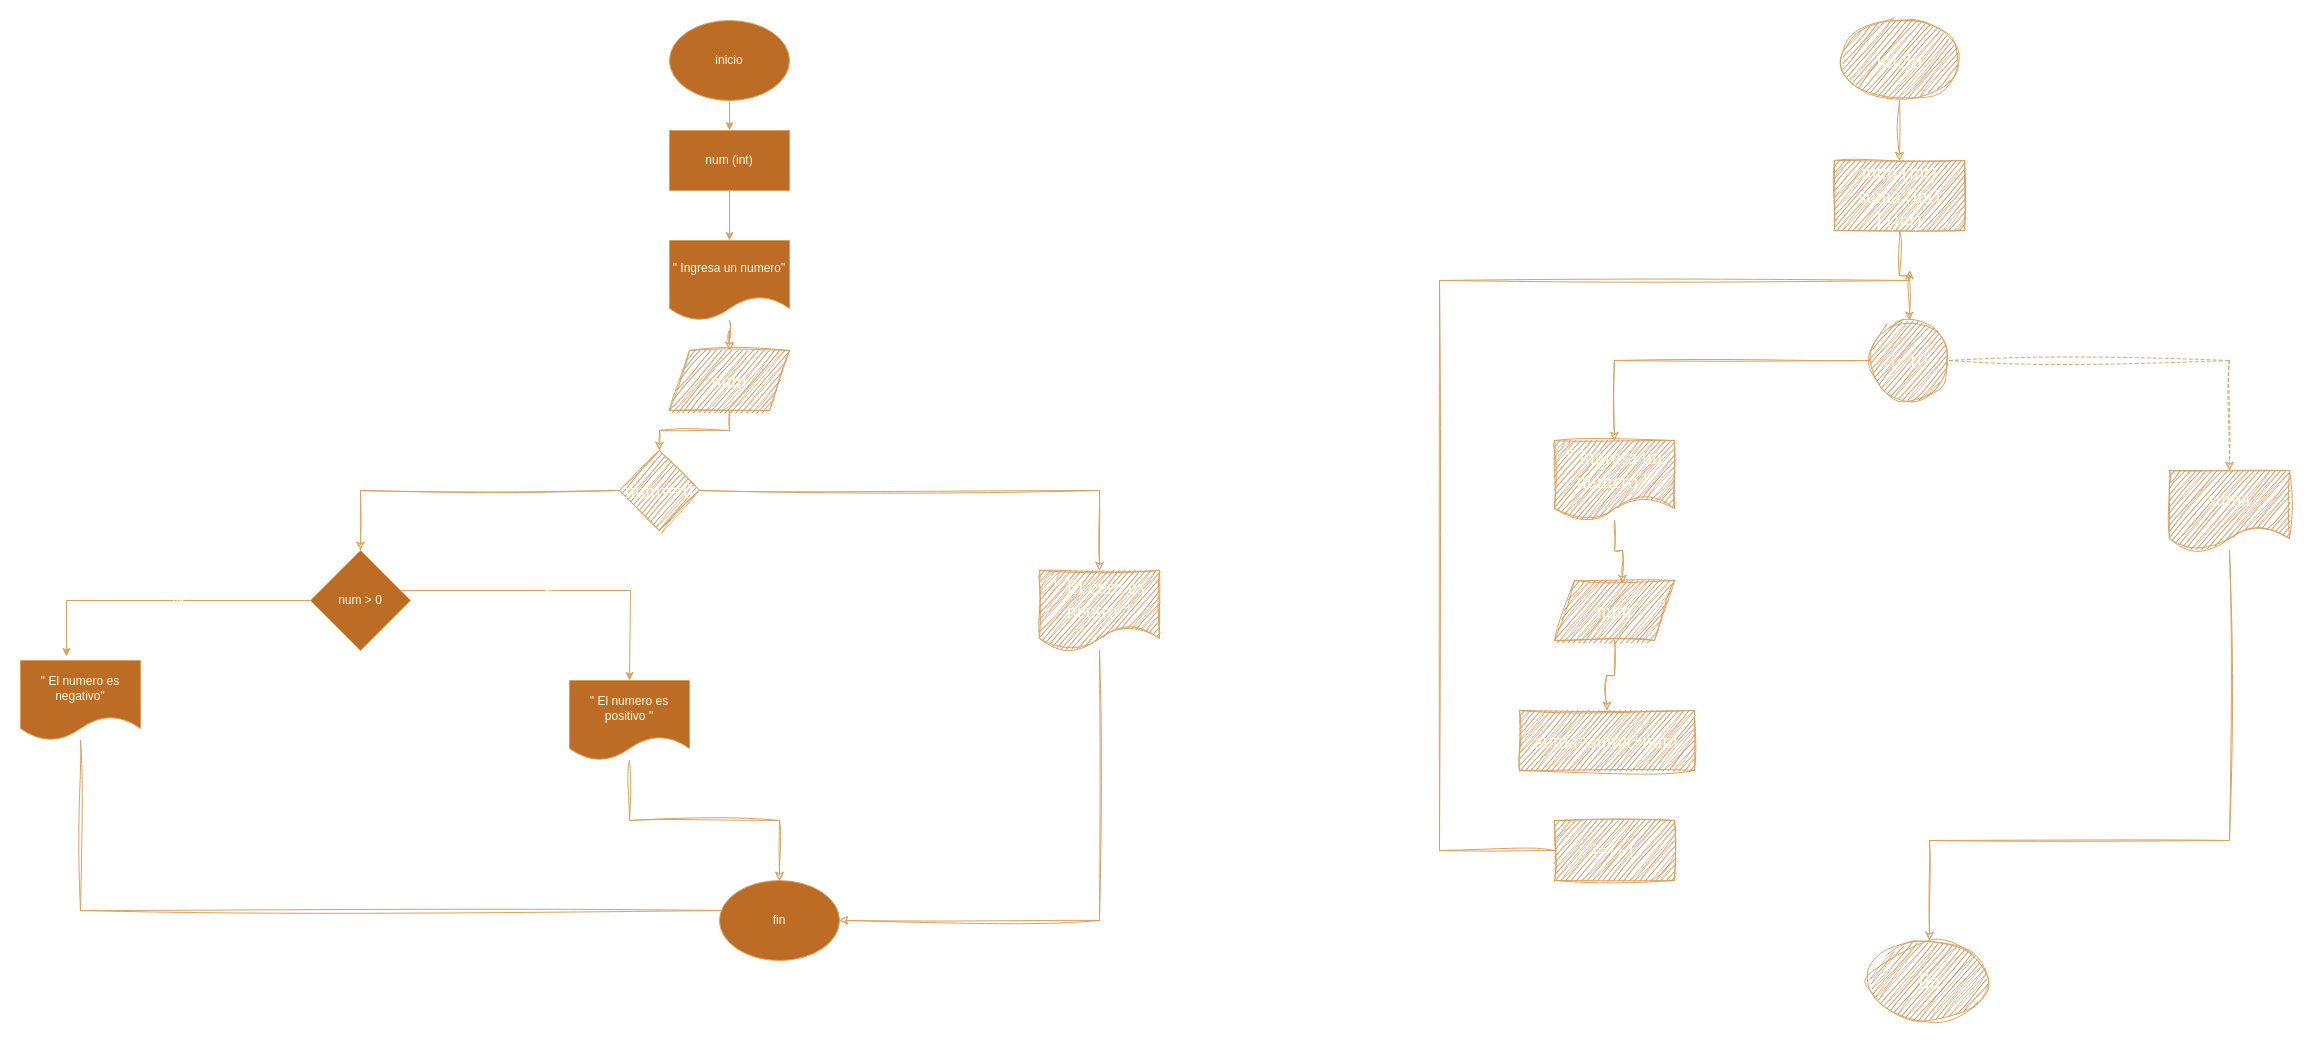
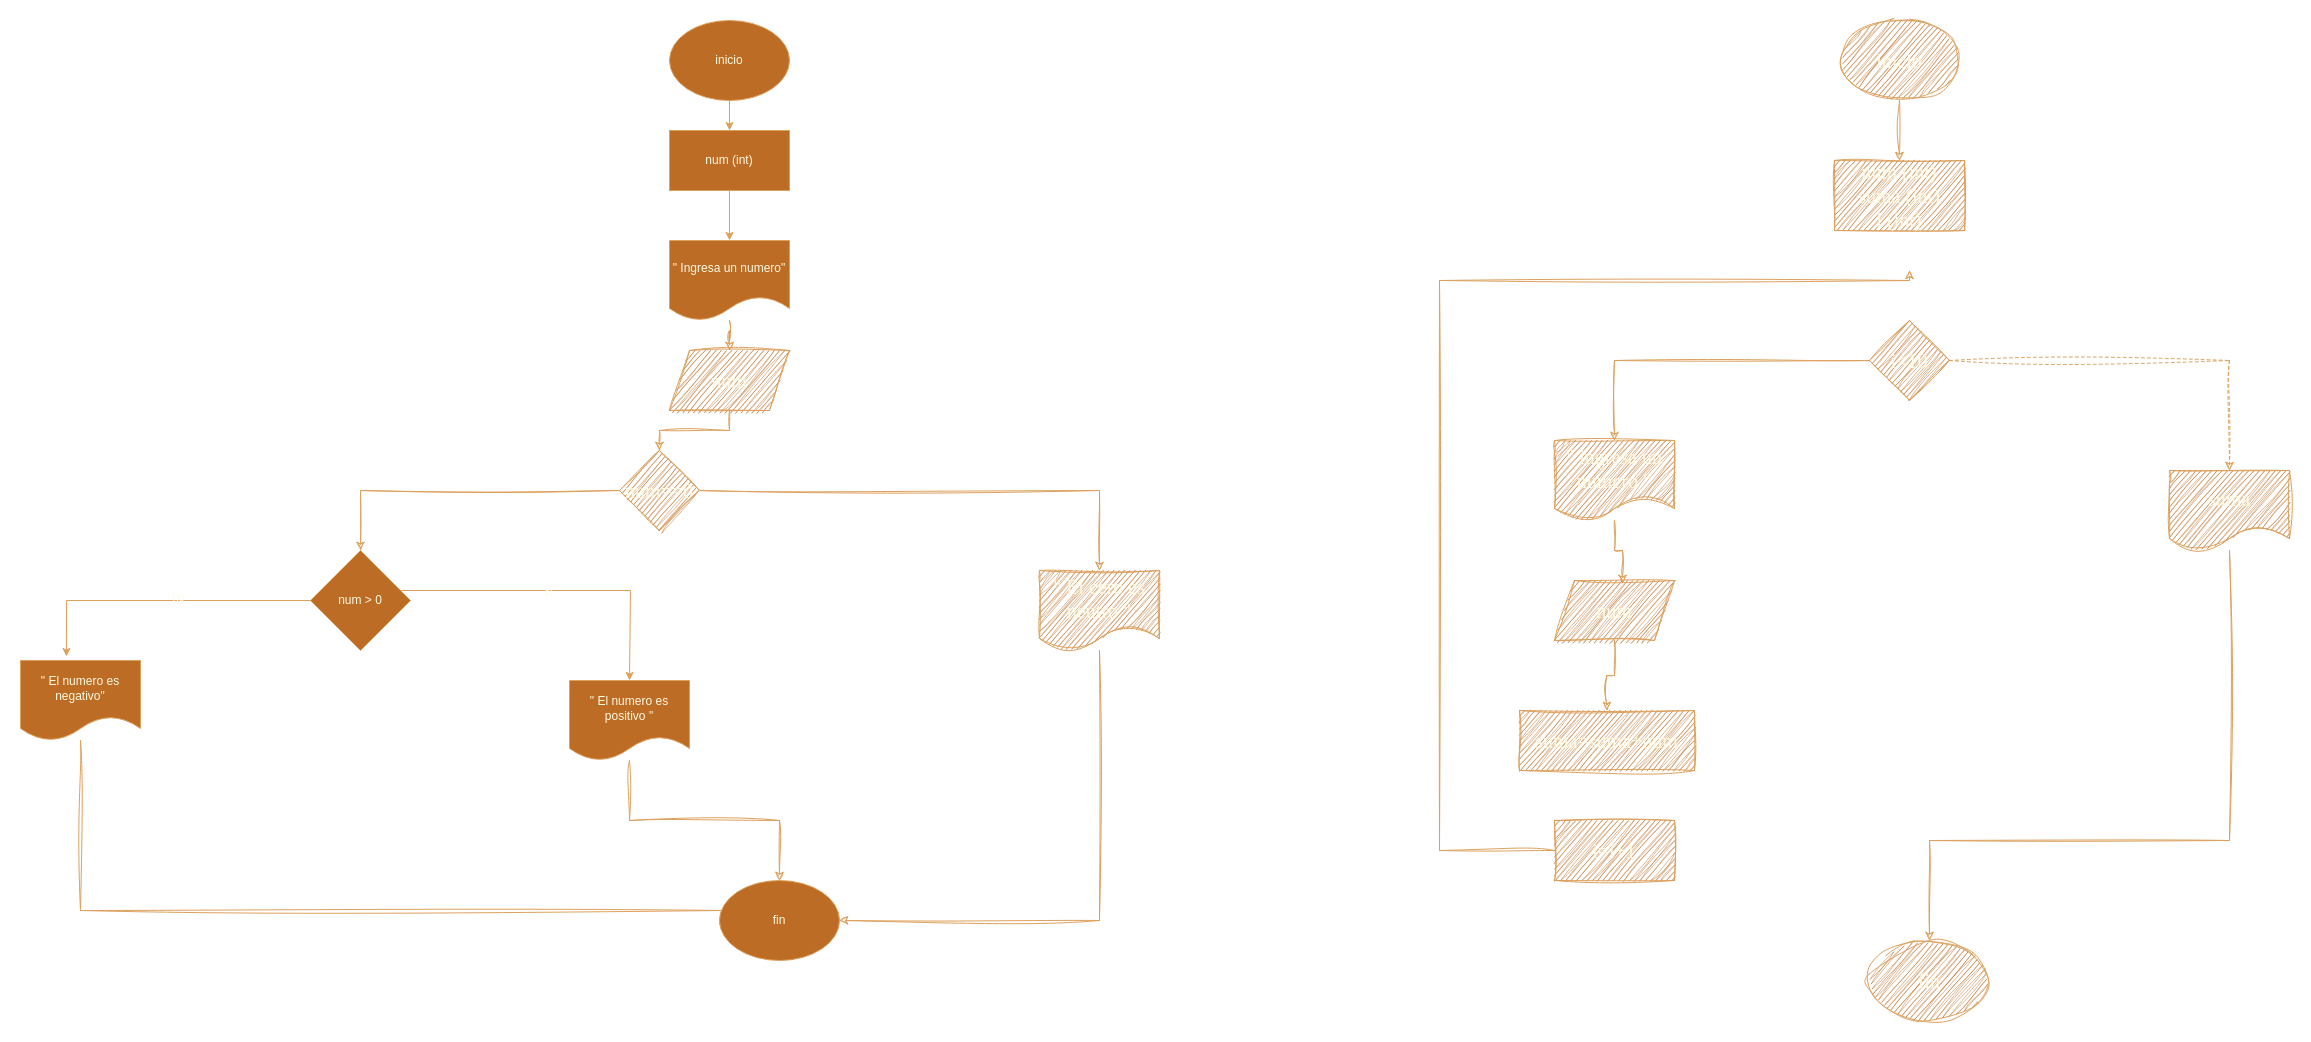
(1900, 257) -> none
(1910, 361) -> (1910, 361)
